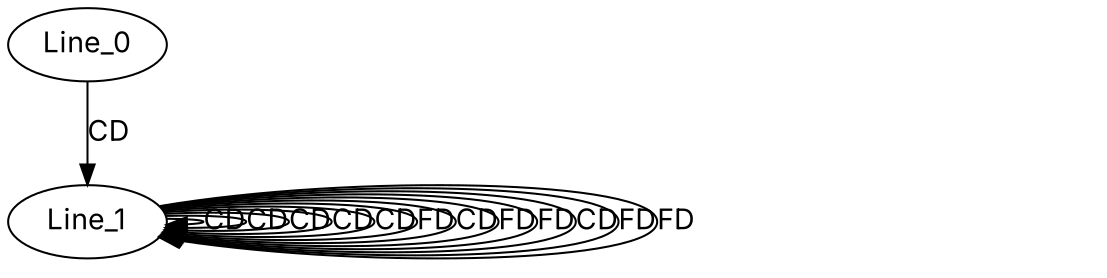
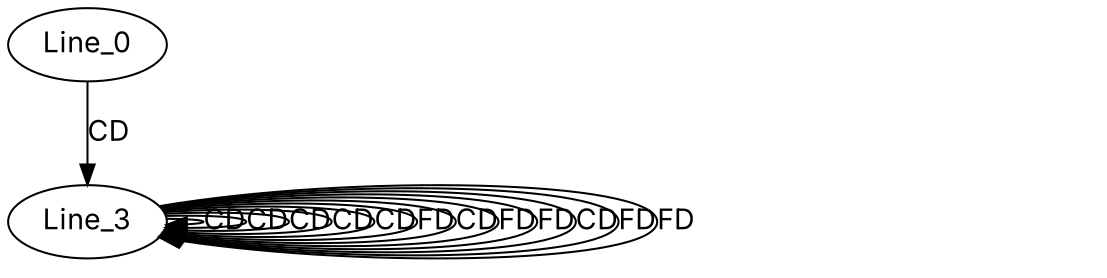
(87, 222) -> (87, 222)
